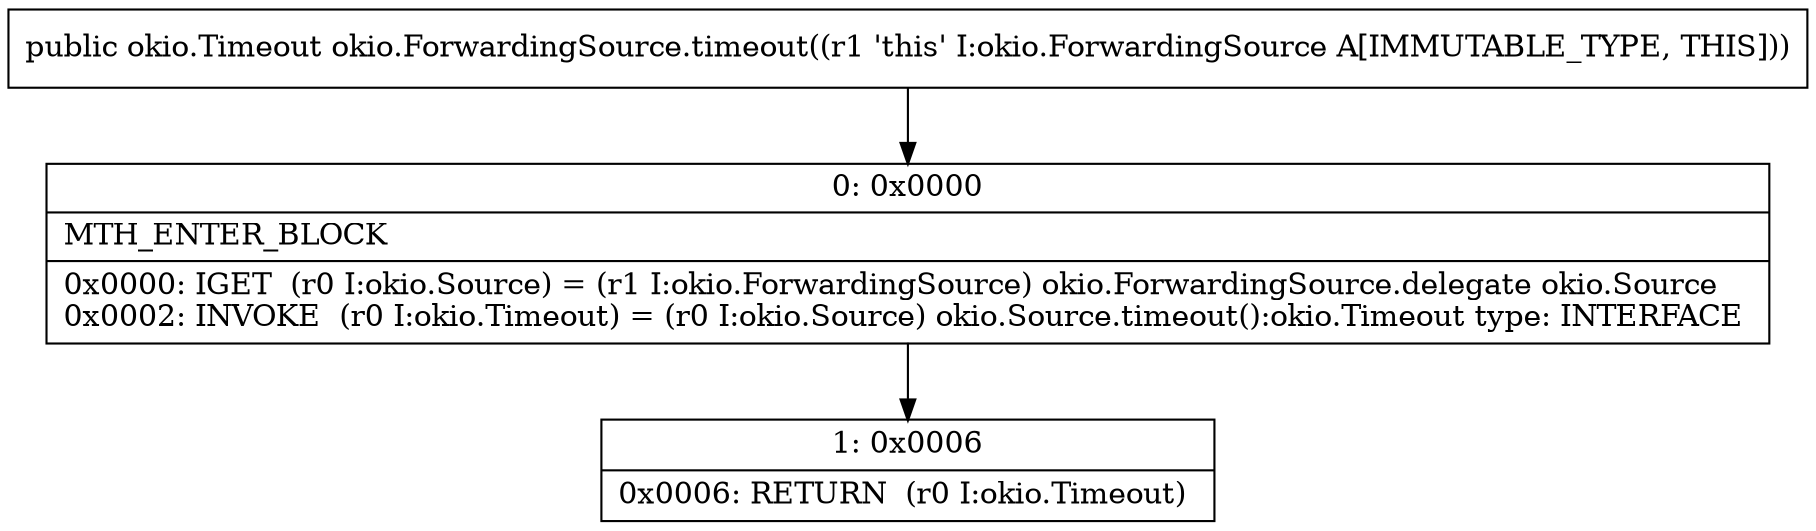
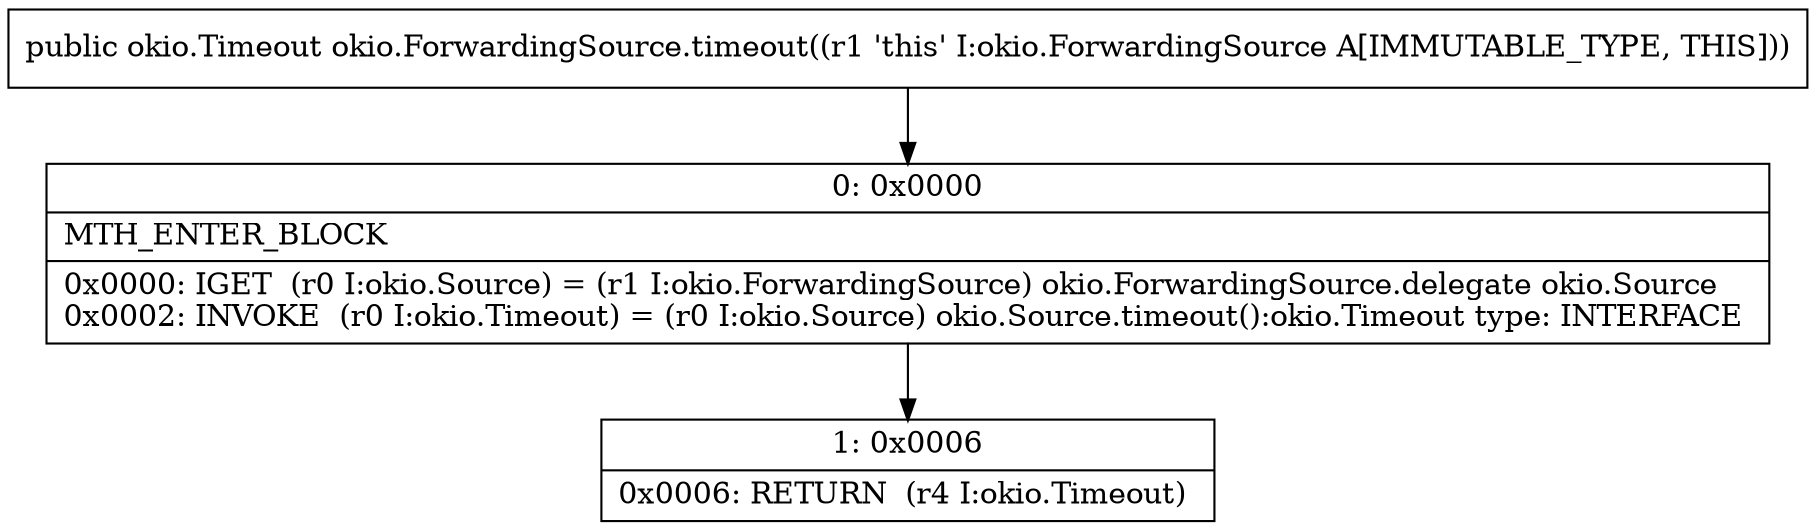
(908, 495) -> (908, 495)
